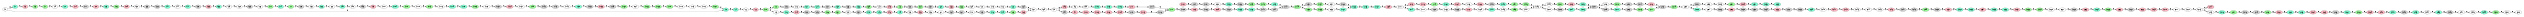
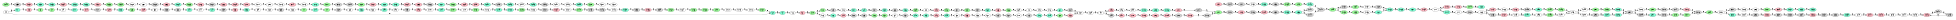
(1451, 4) -> (1487, 11)
(1571, 4) -> (1607, 10)
(1268, 10) -> (1304, 14)
(1919, 10) -> (1939, 16)
(2204, 11) -> (298, 5)
